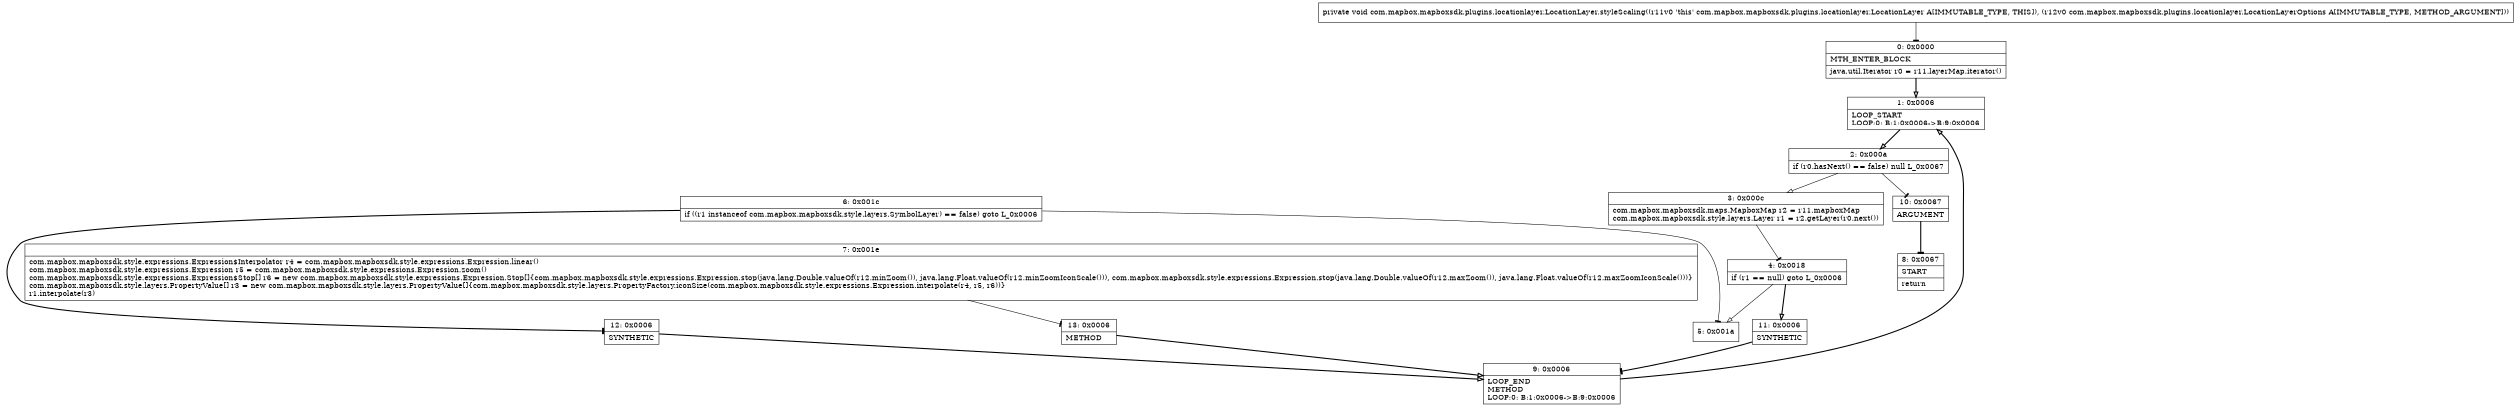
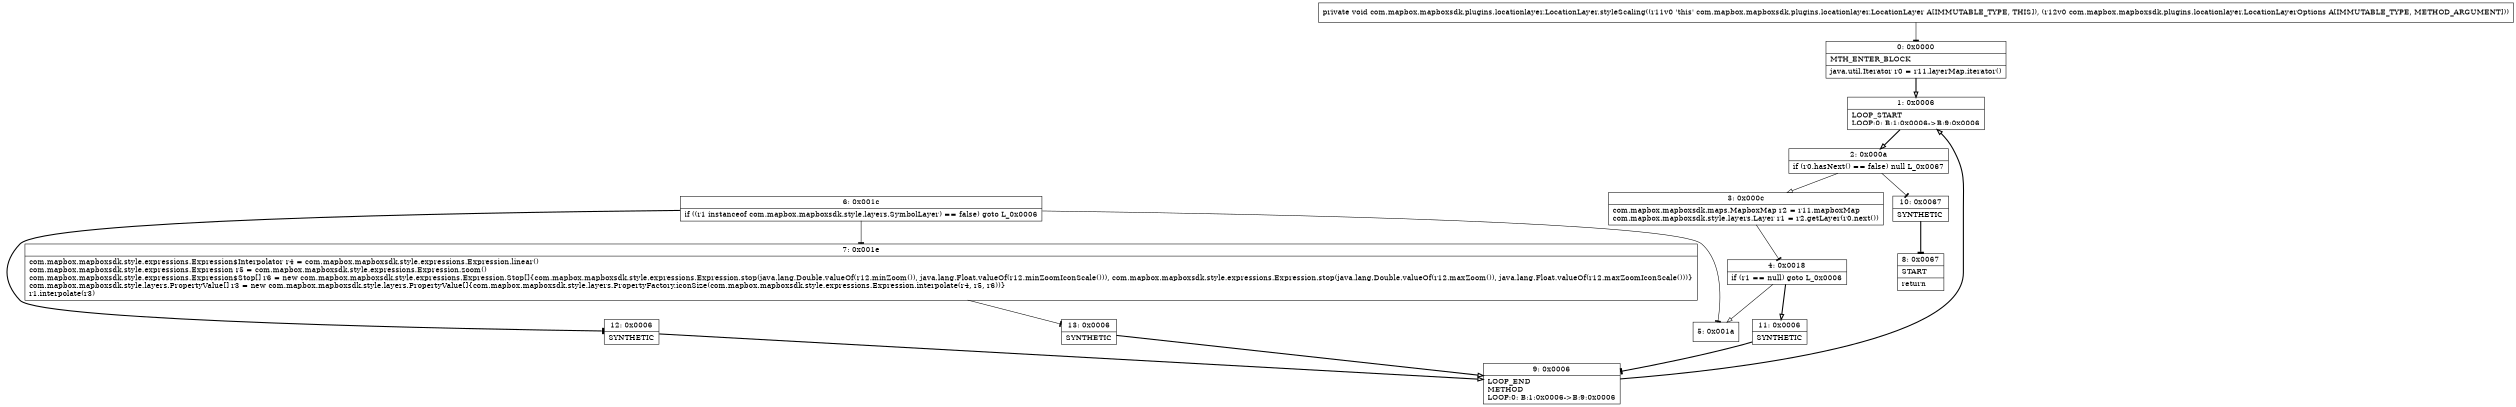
(1921, 215) -> (1920, 215)
none -> (861, 231)
(1084, 338) -> (1089, 338)
